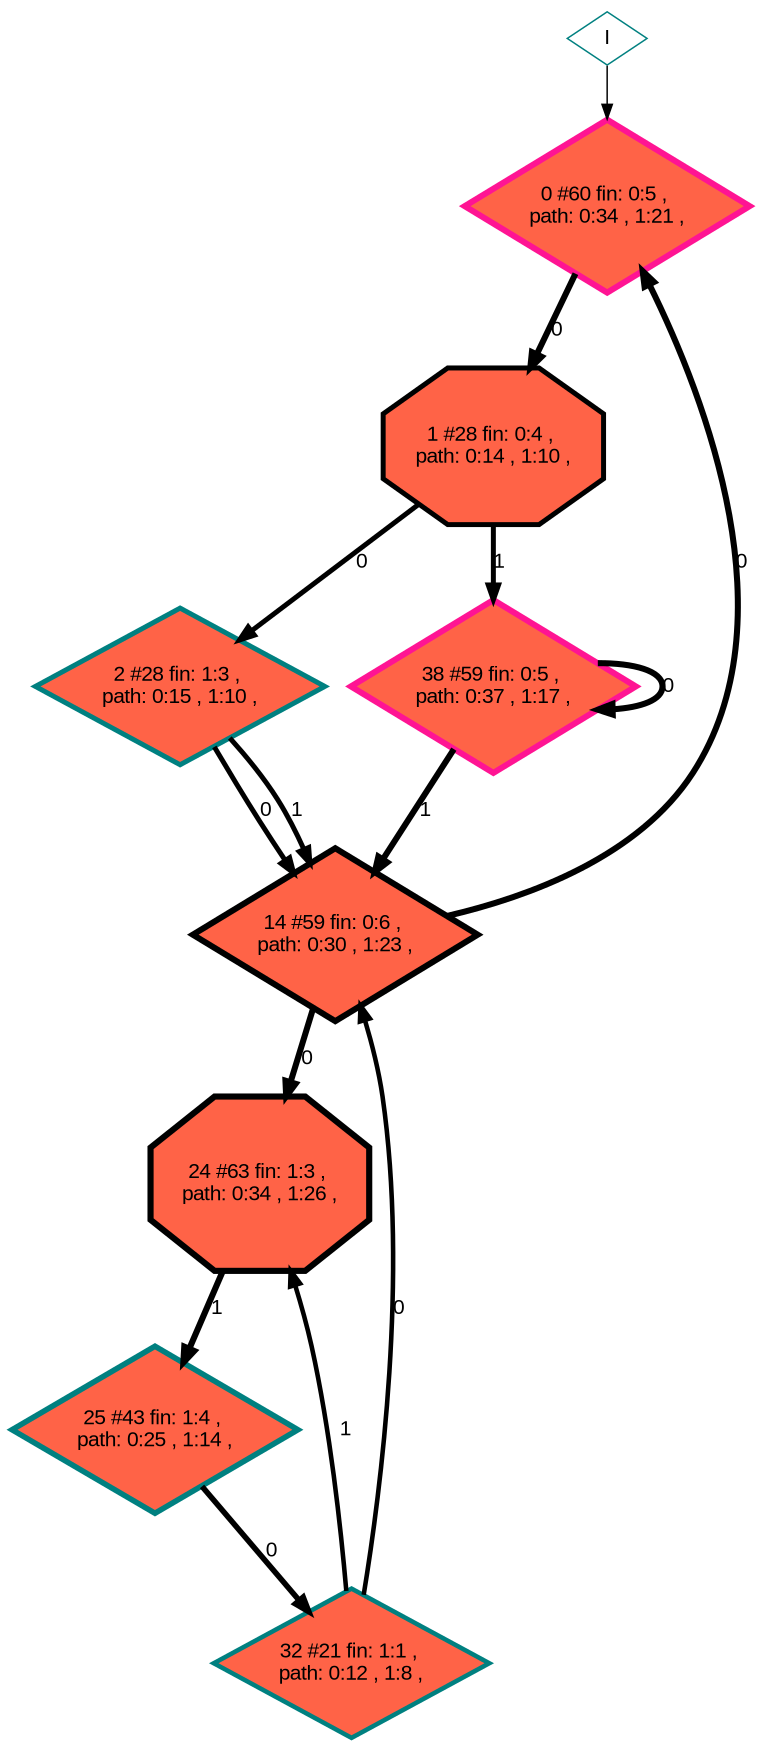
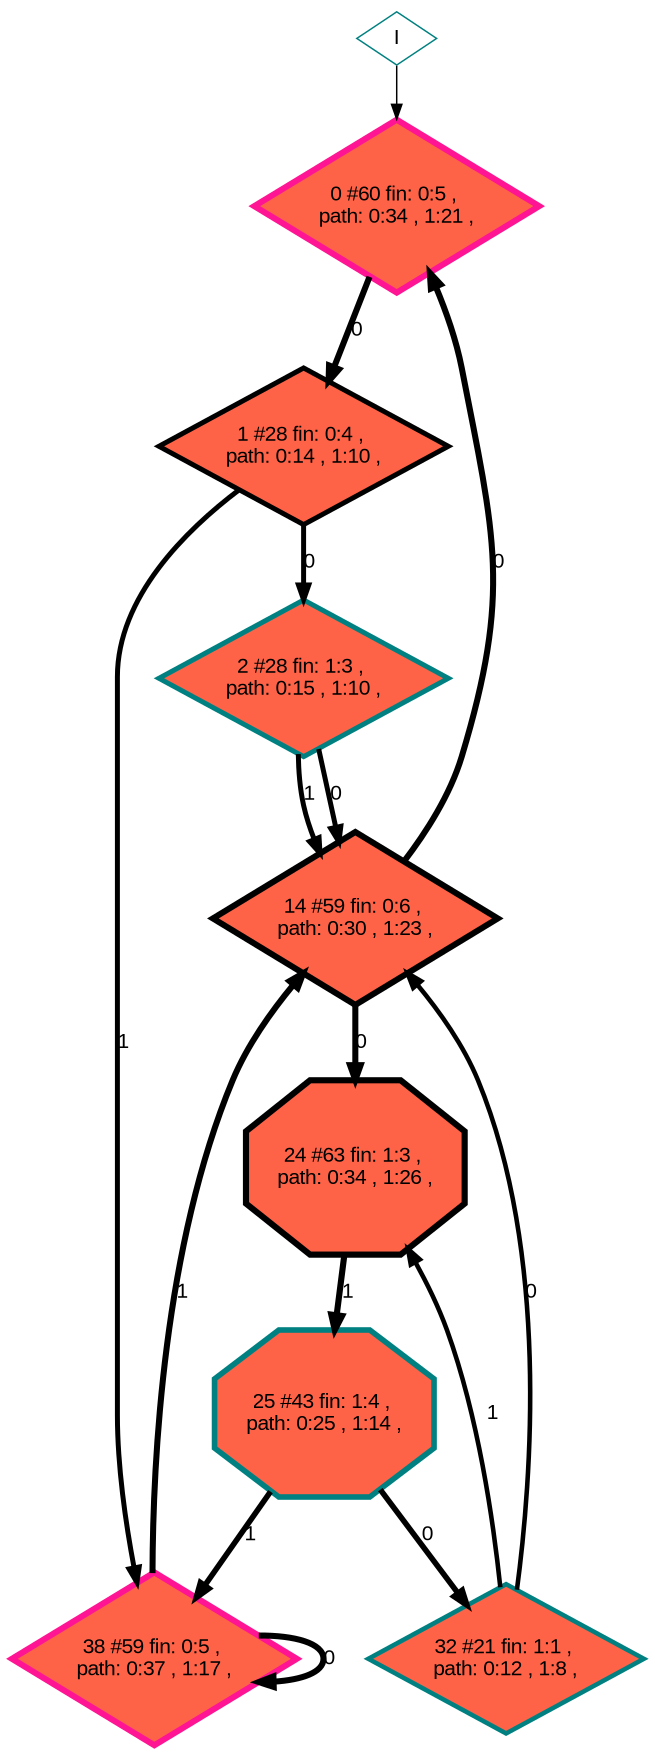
(493, 446) -> (304, 446)
(155, 1430) -> (324, 1413)
none -> (238, 1538)
